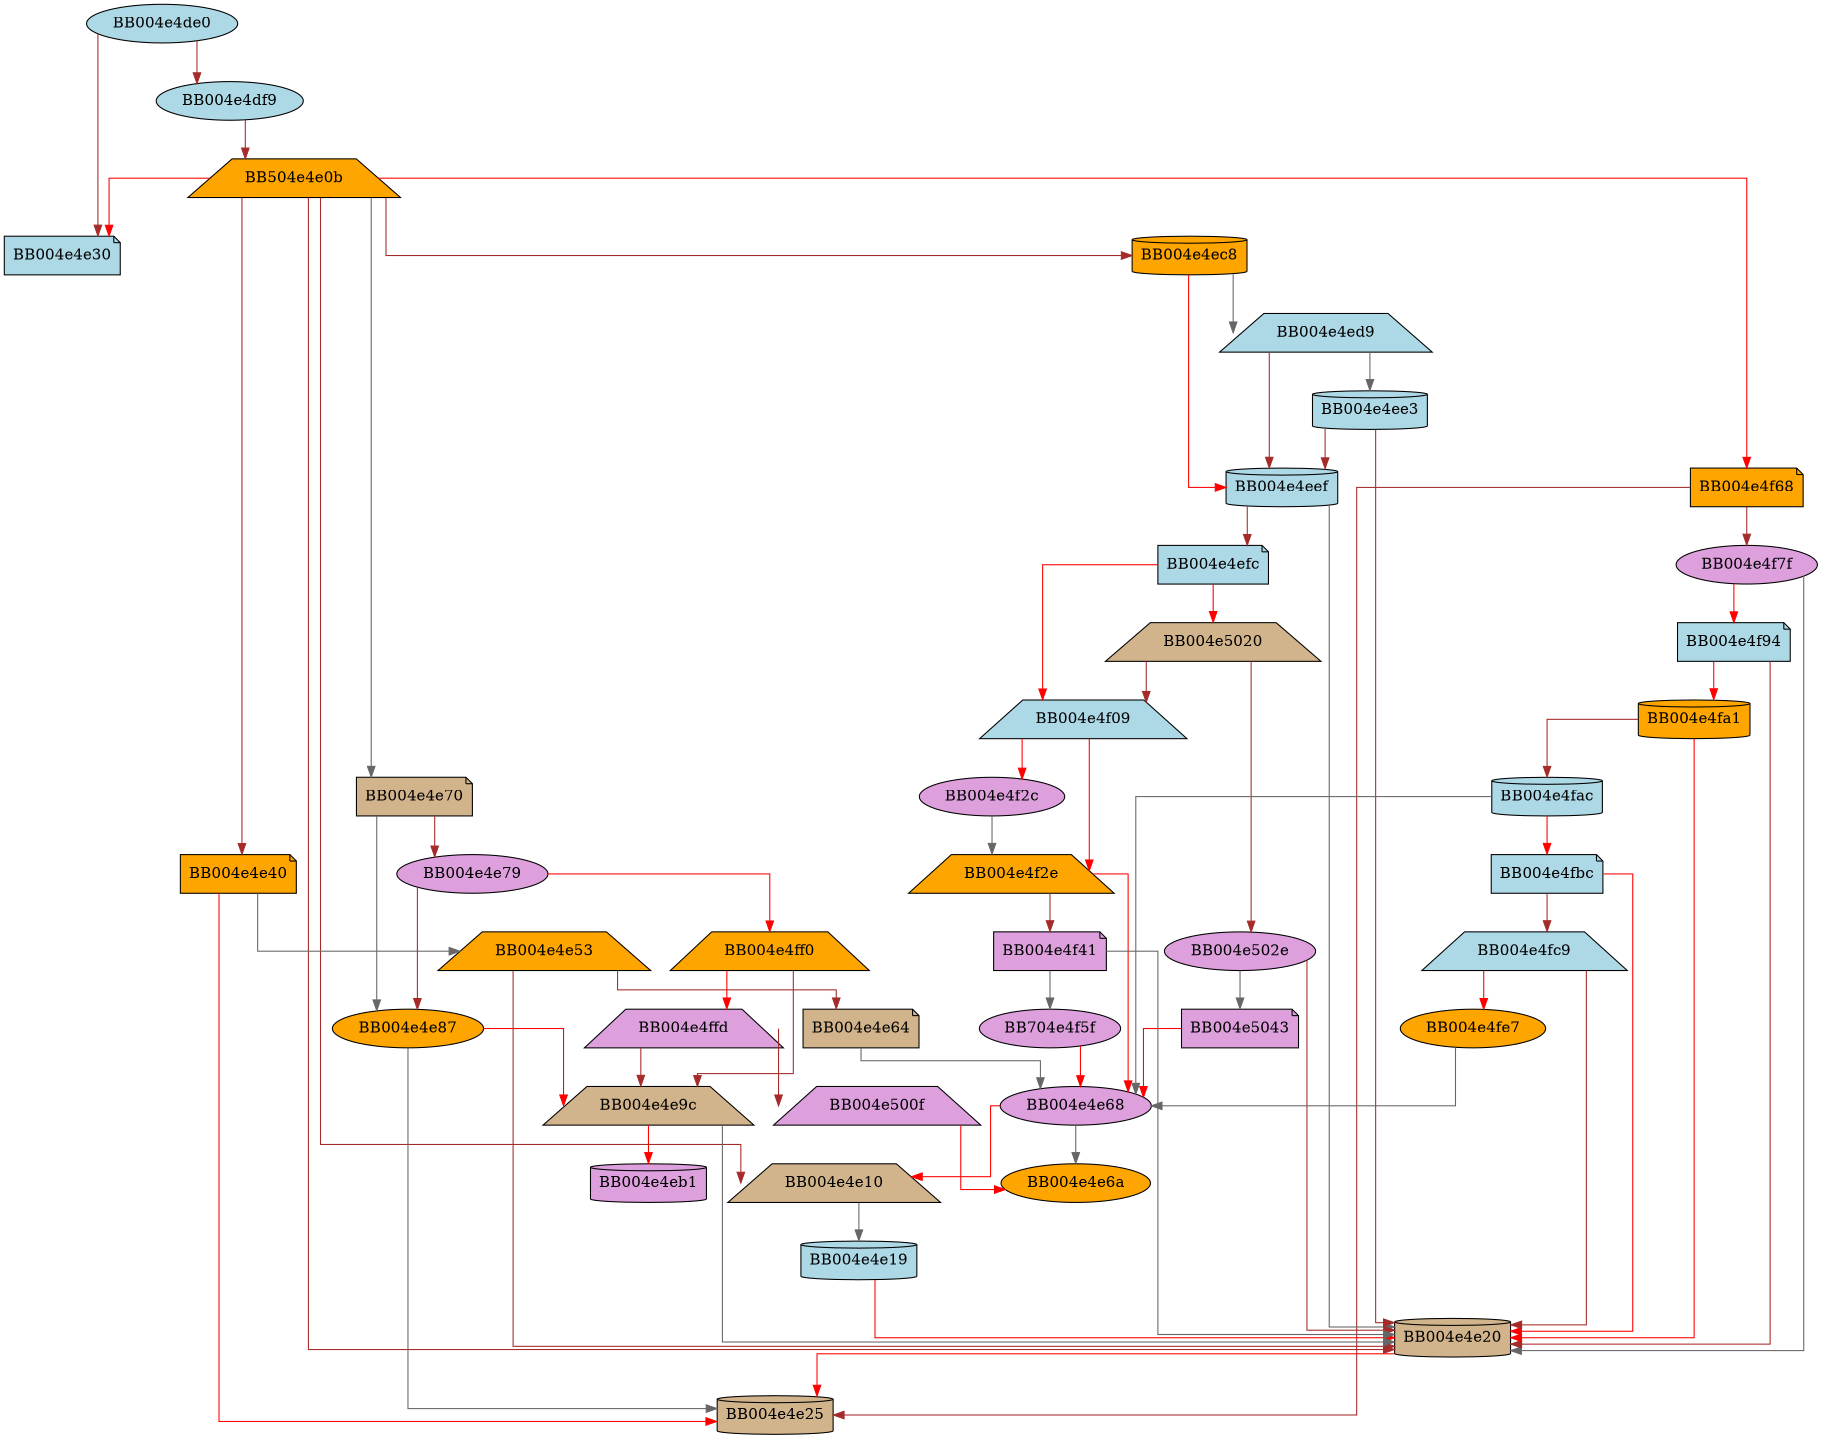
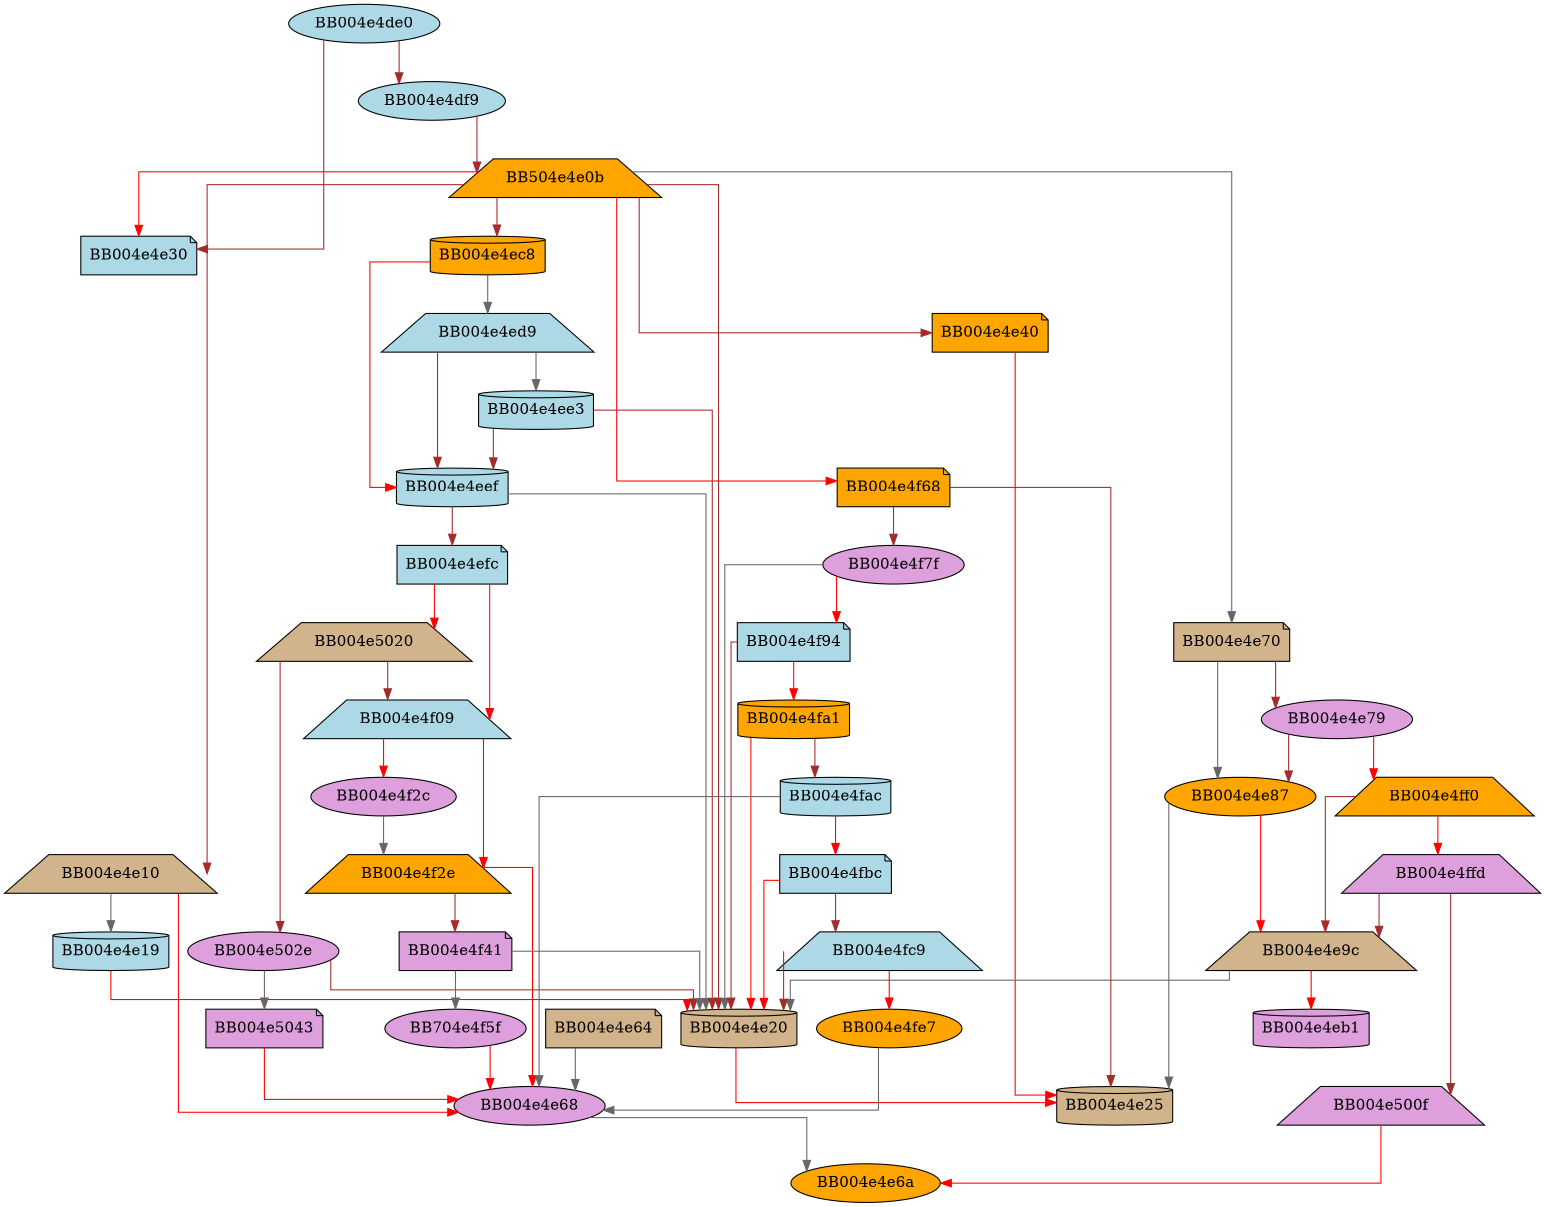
(544, 951) -> none
(991, 1171) -> (204, 1112)
